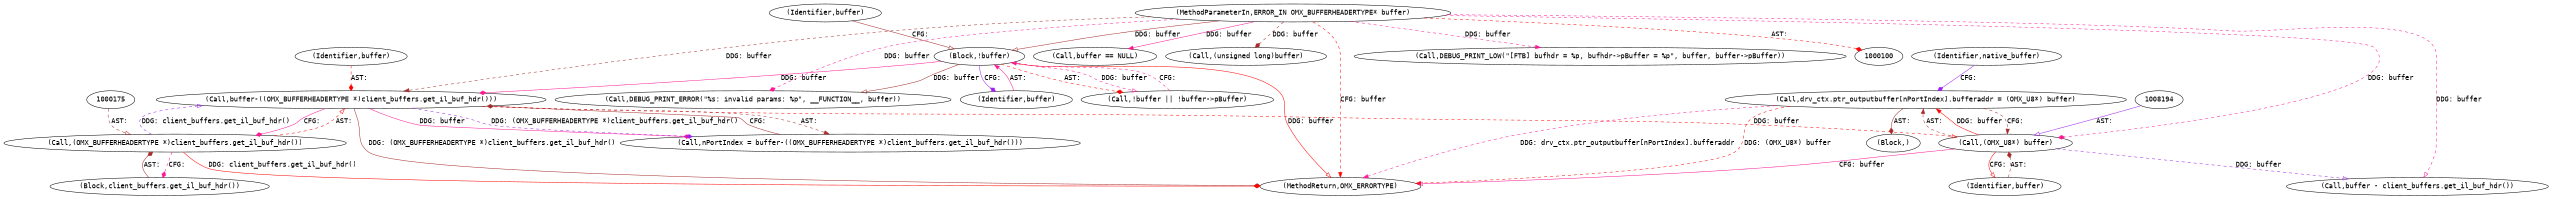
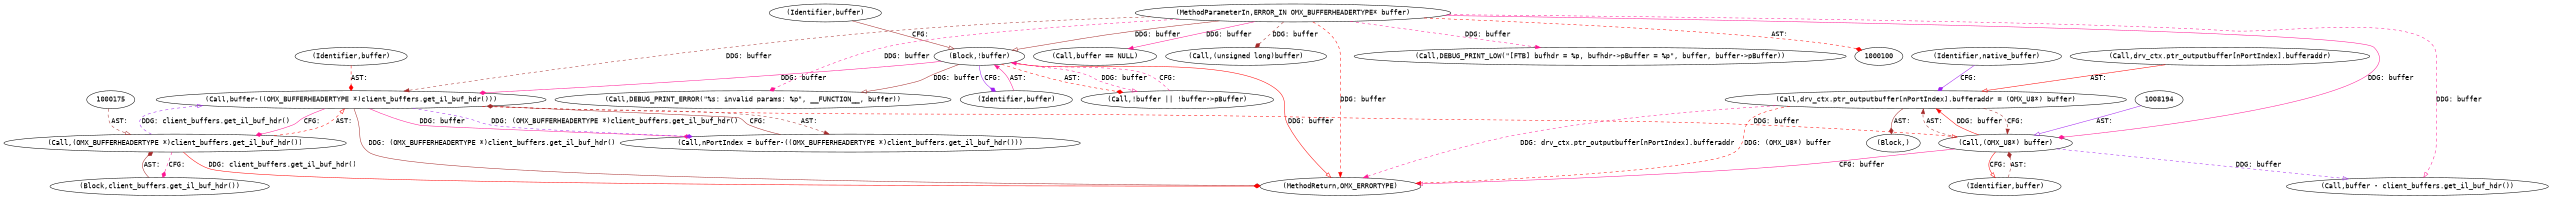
(2081, 29) -> (2081, 29)
none -> (2220, 56)
(1363, 100) -> (1363, 100)
